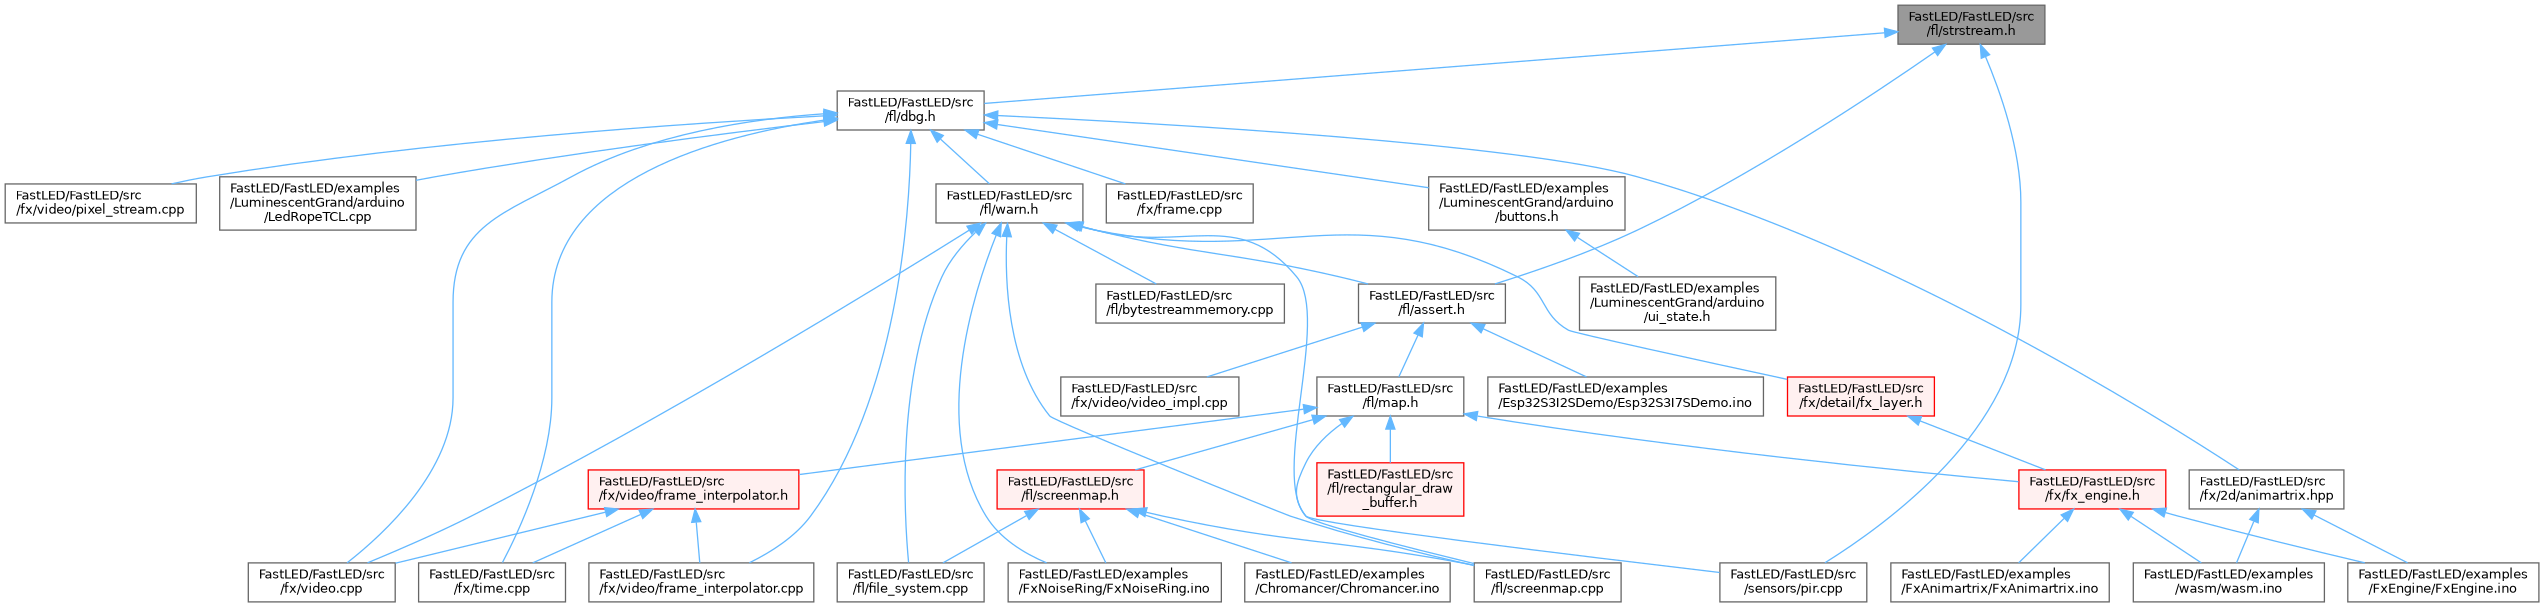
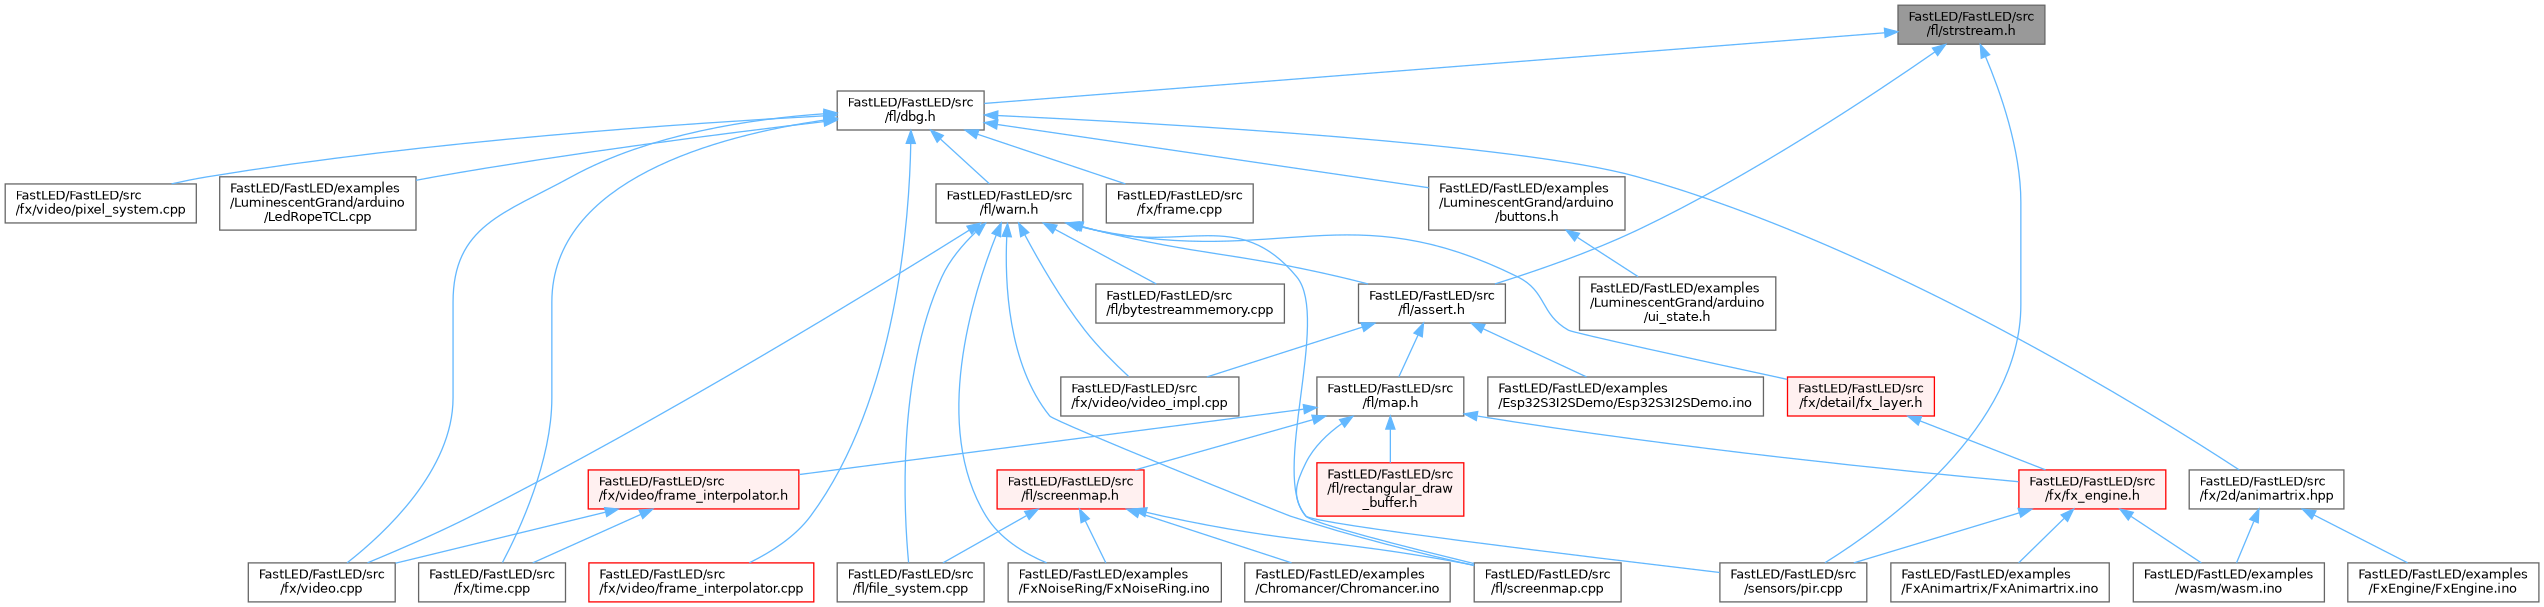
(101, 203) -> (101, 203)
none -> (1070, 310)
(1626, 396) -> (1626, 396)
(2265, 539) -> (1937, 538)
(698, 543) -> none
(701, 582) -> (701, 582)
